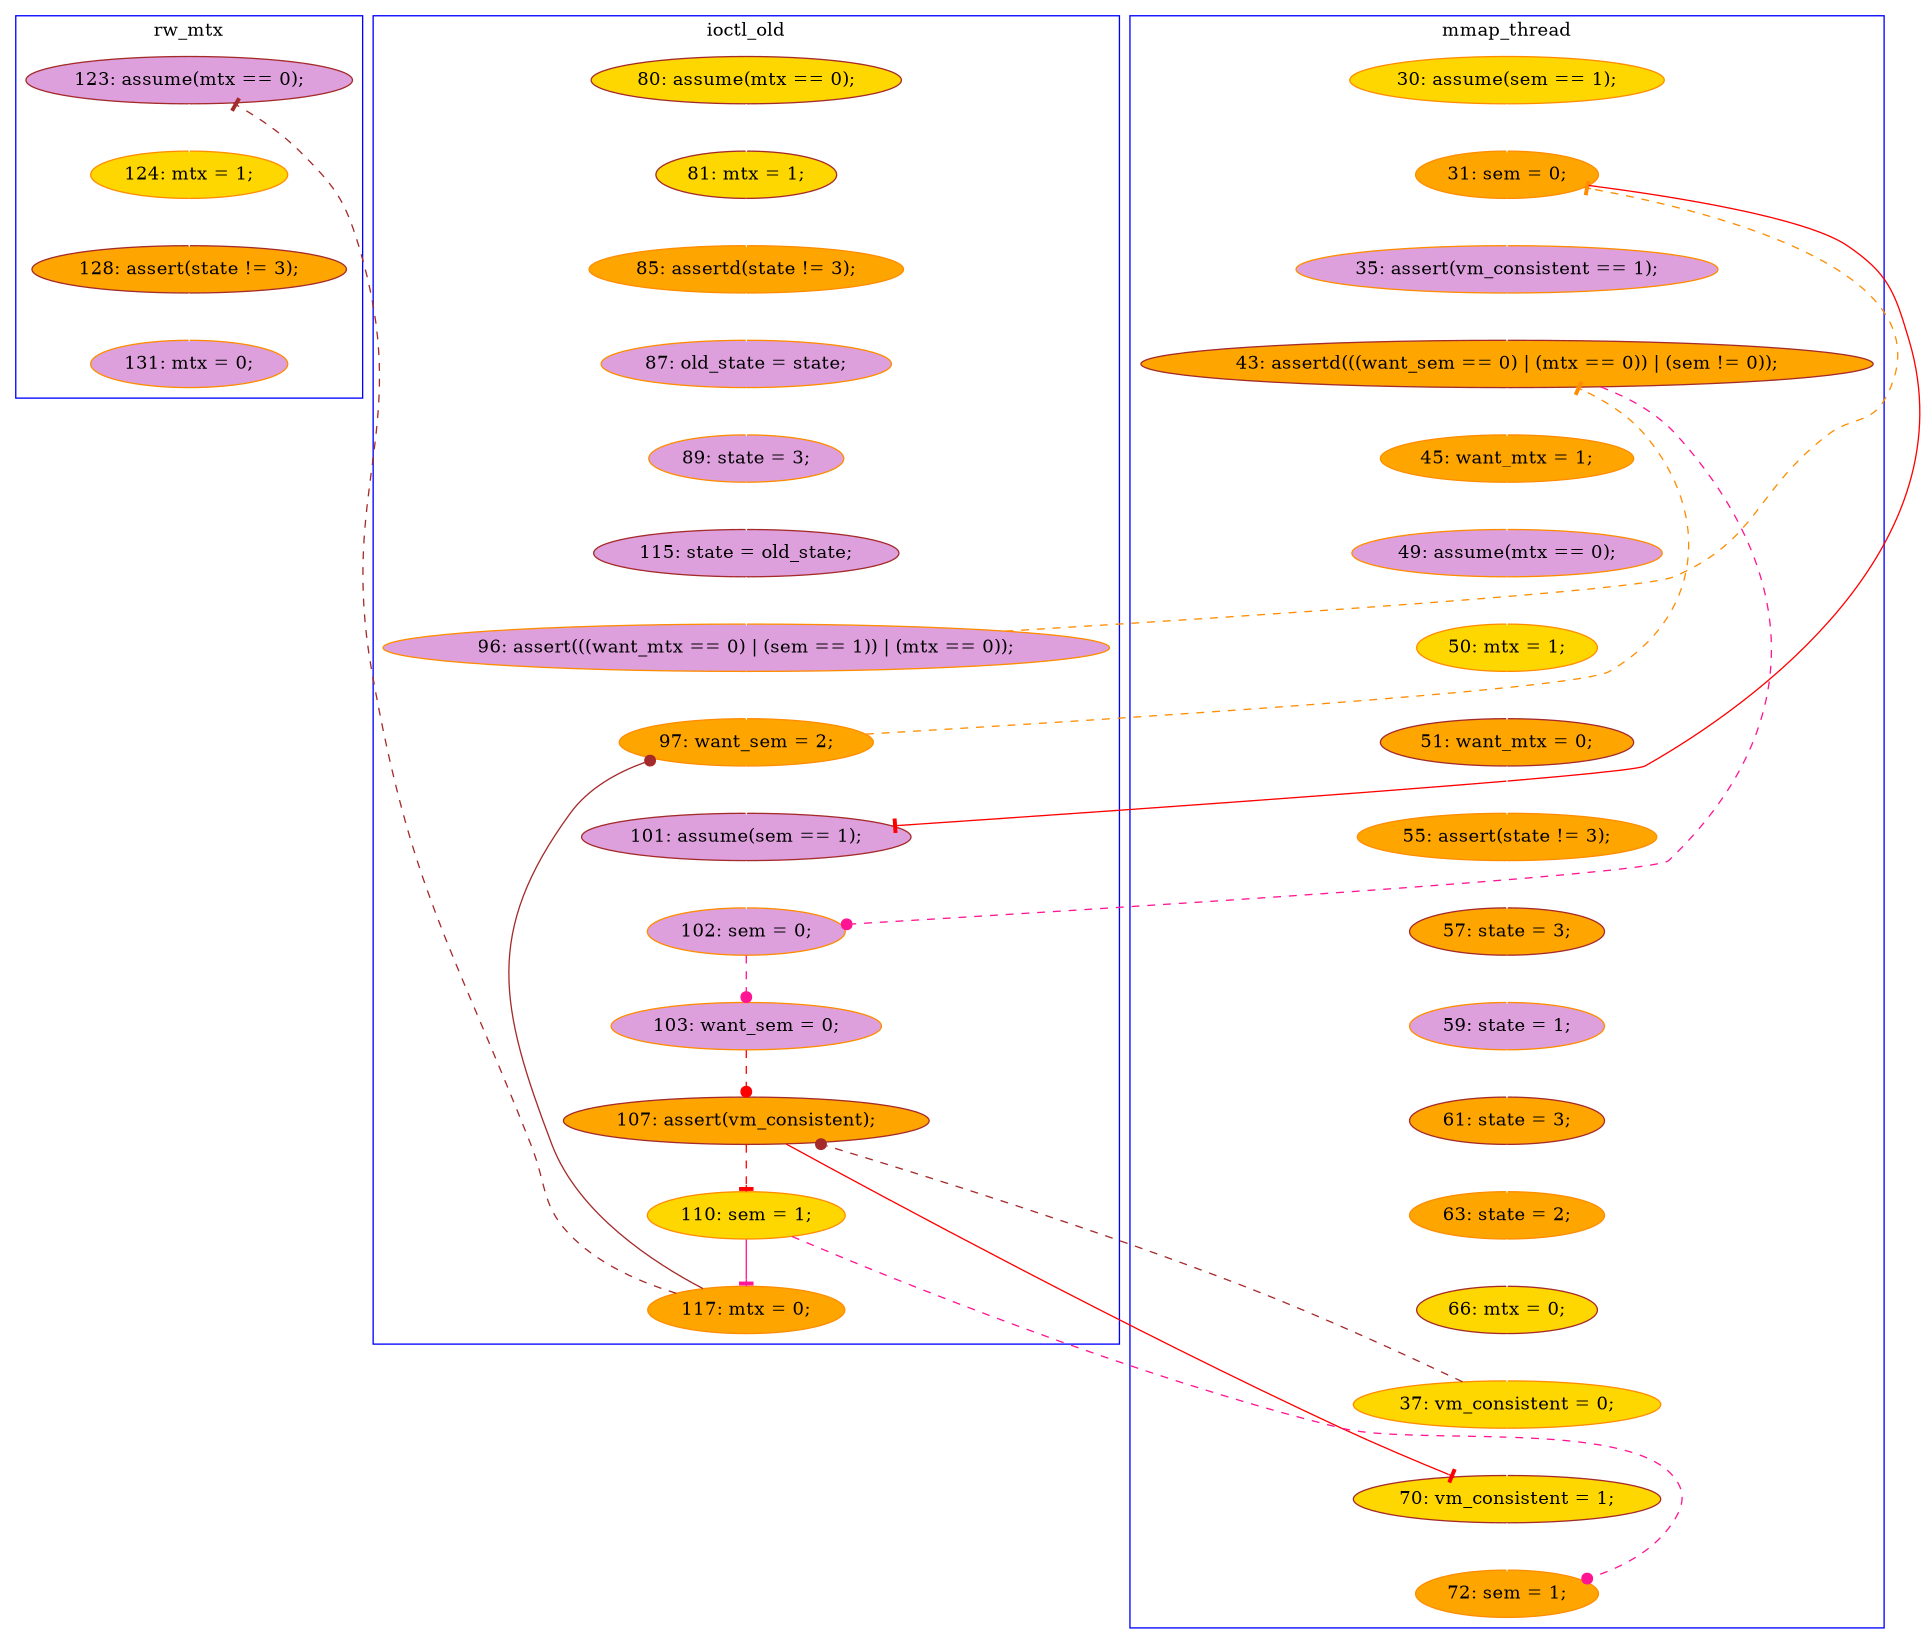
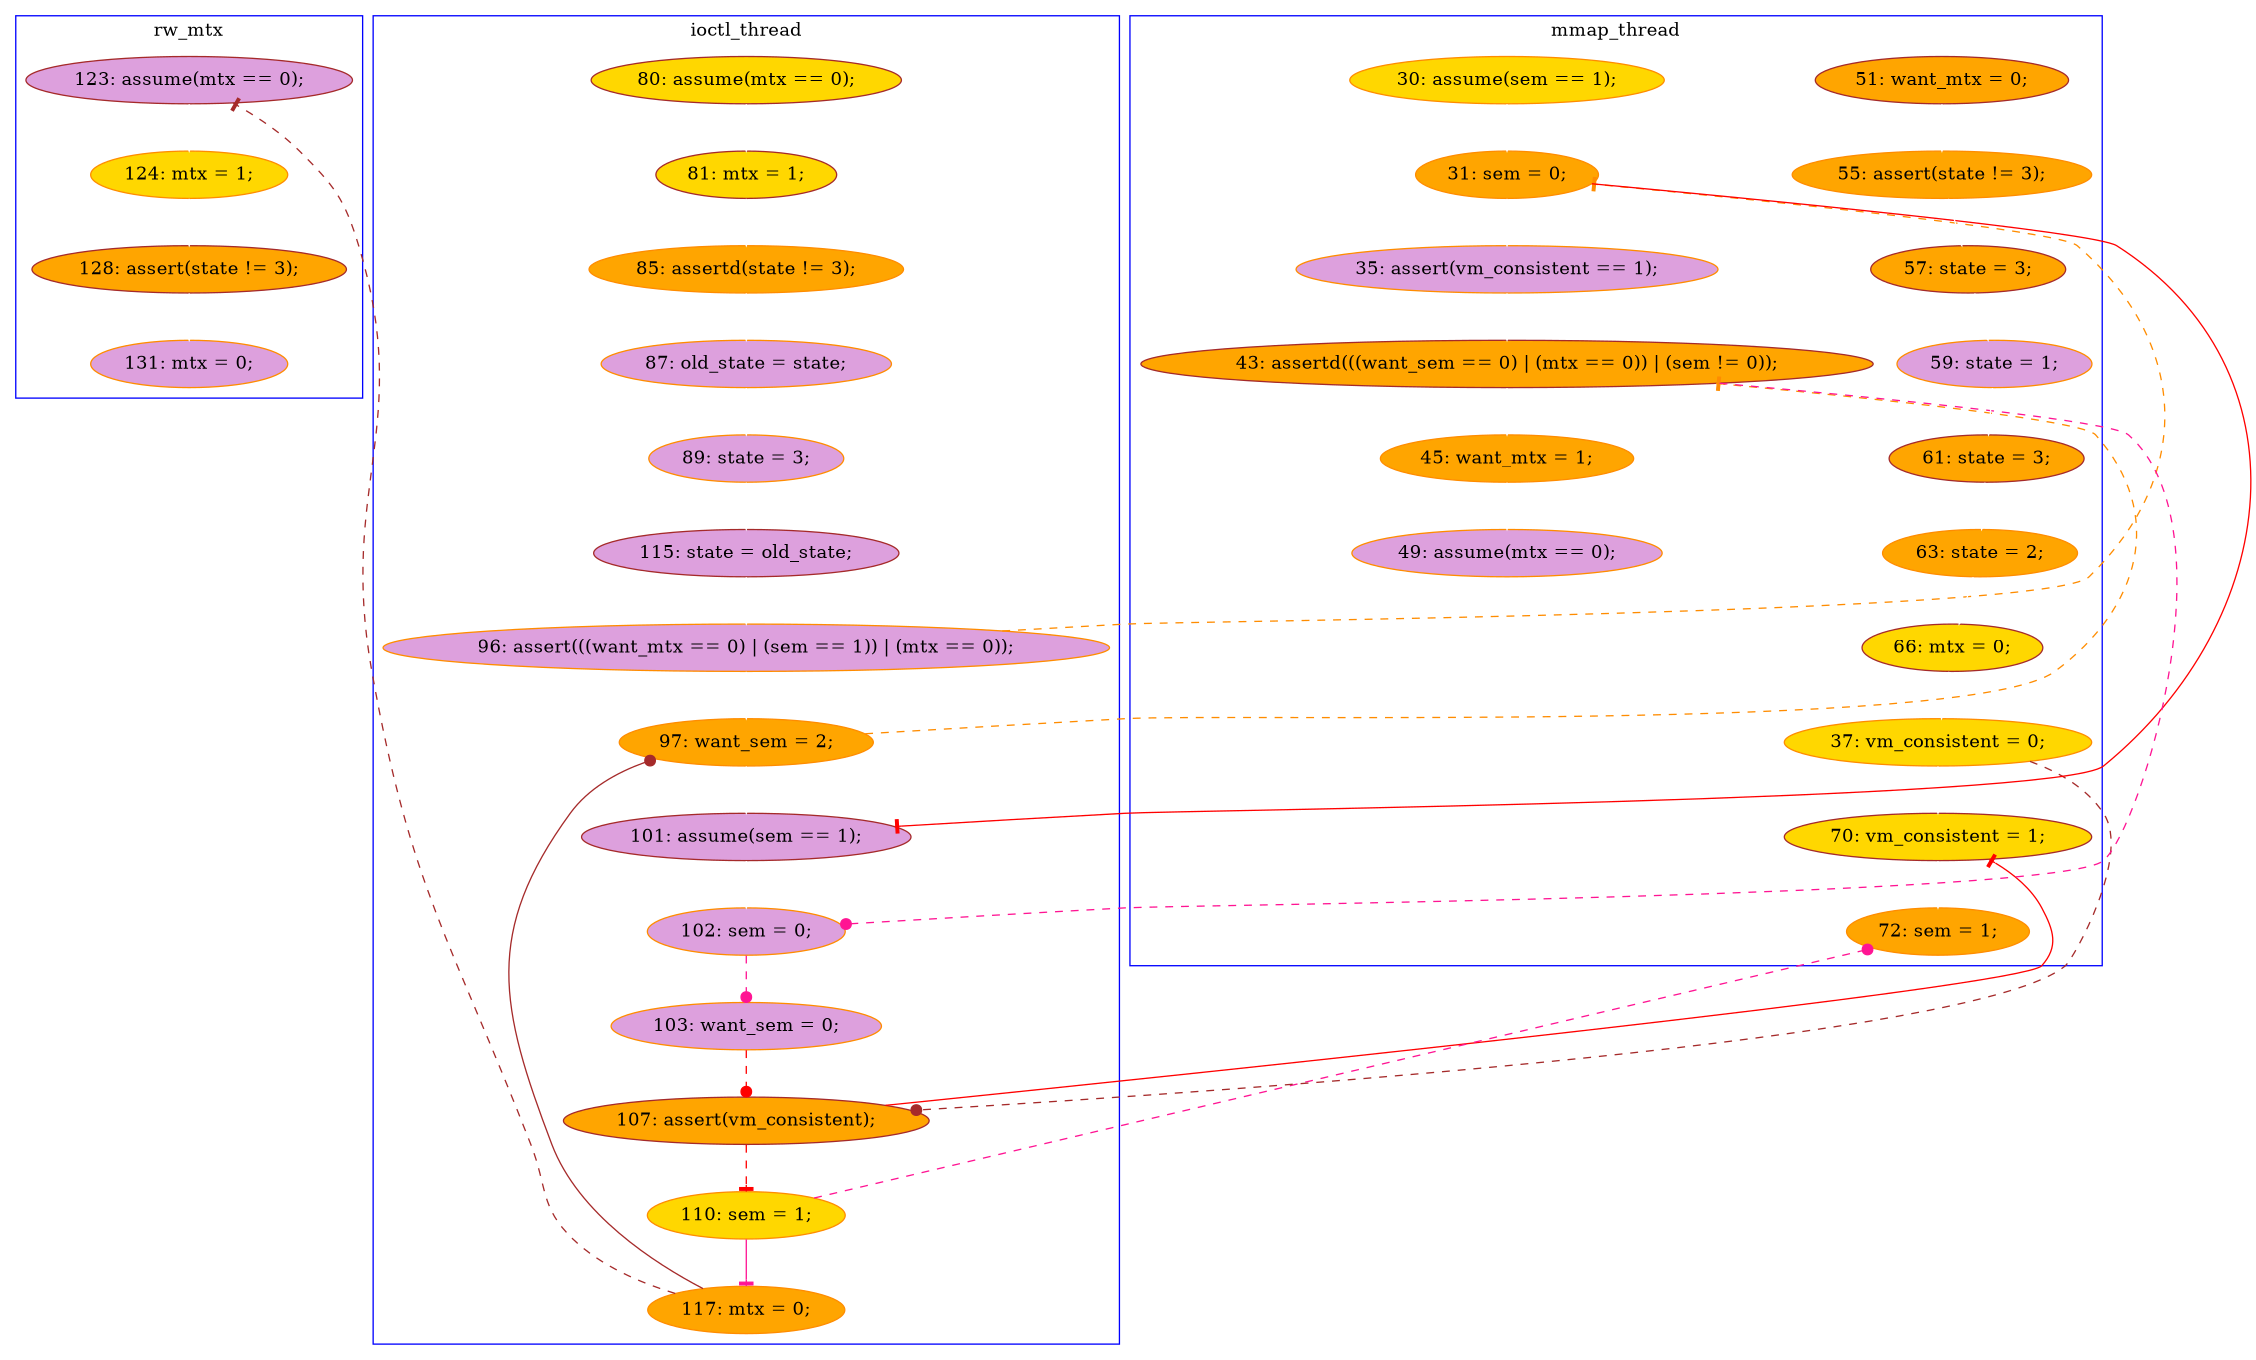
(746, 31) -> (746, 31)
(1507, 648) -> none
